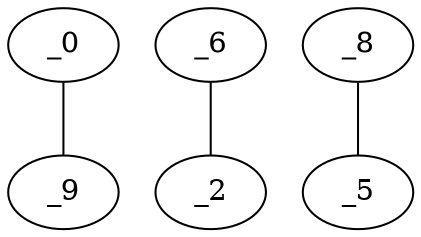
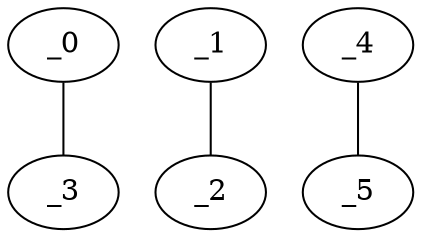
(211, 45) -> (211, 45)
(358, 45) -> (358, 45)
(63, 192) -> (63, 192)
